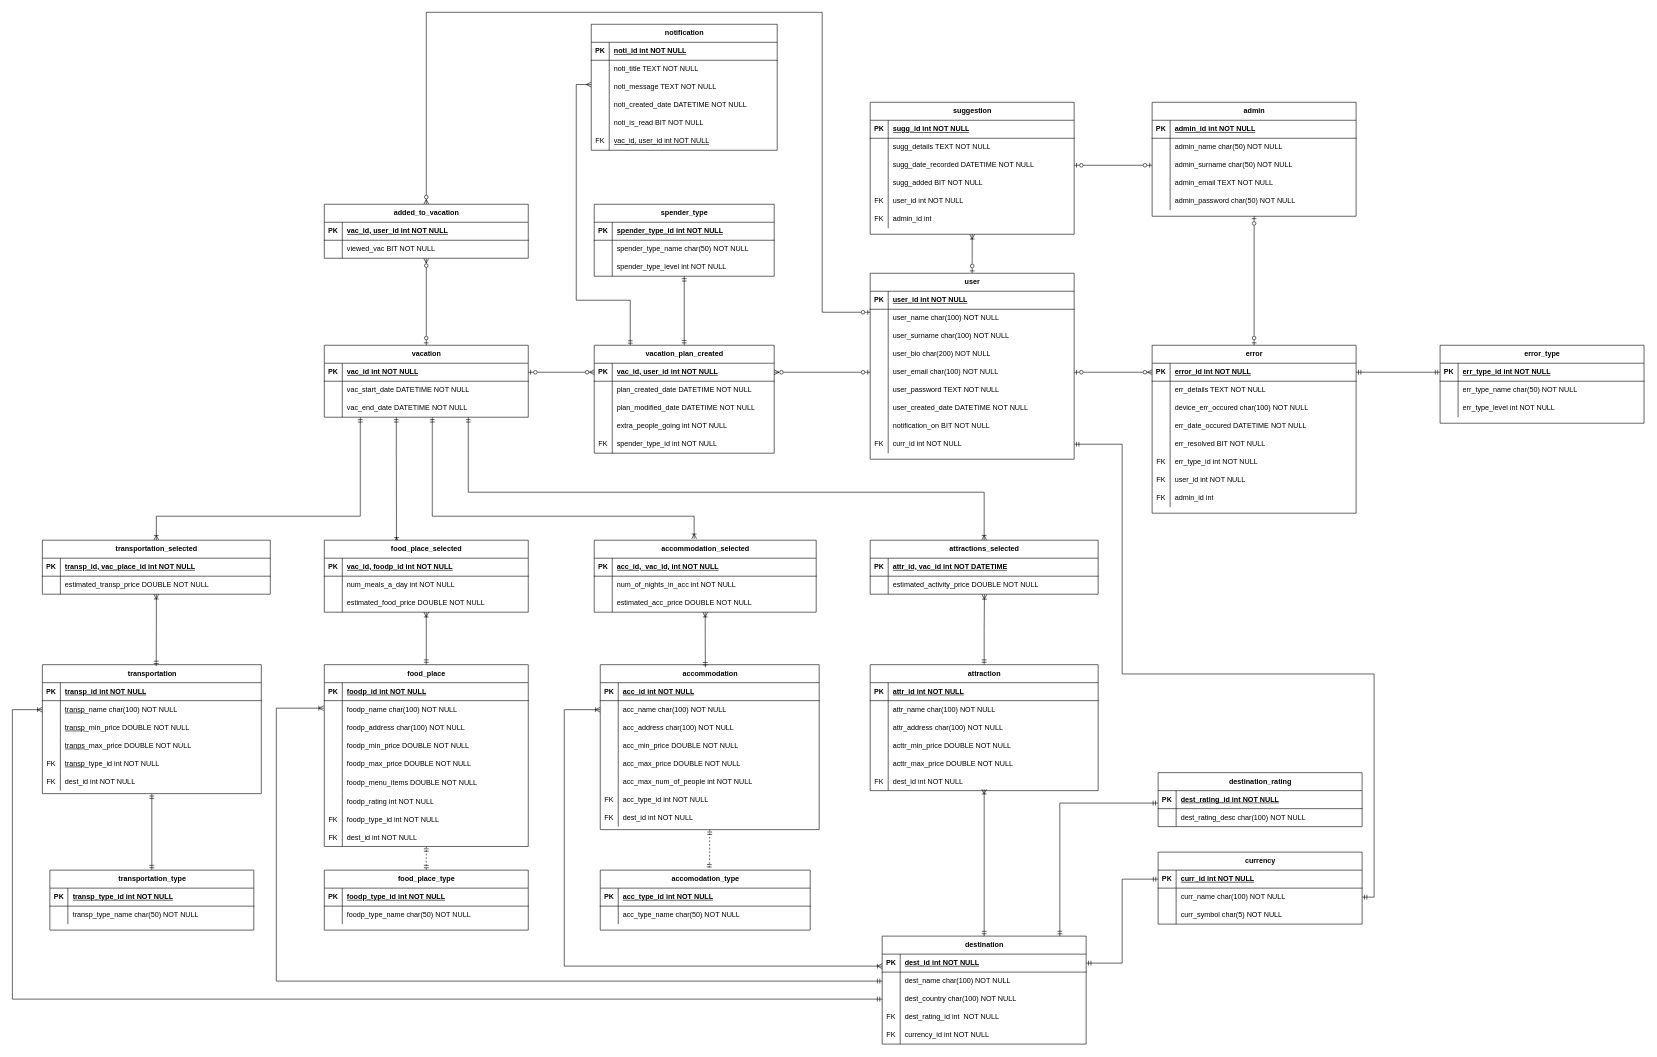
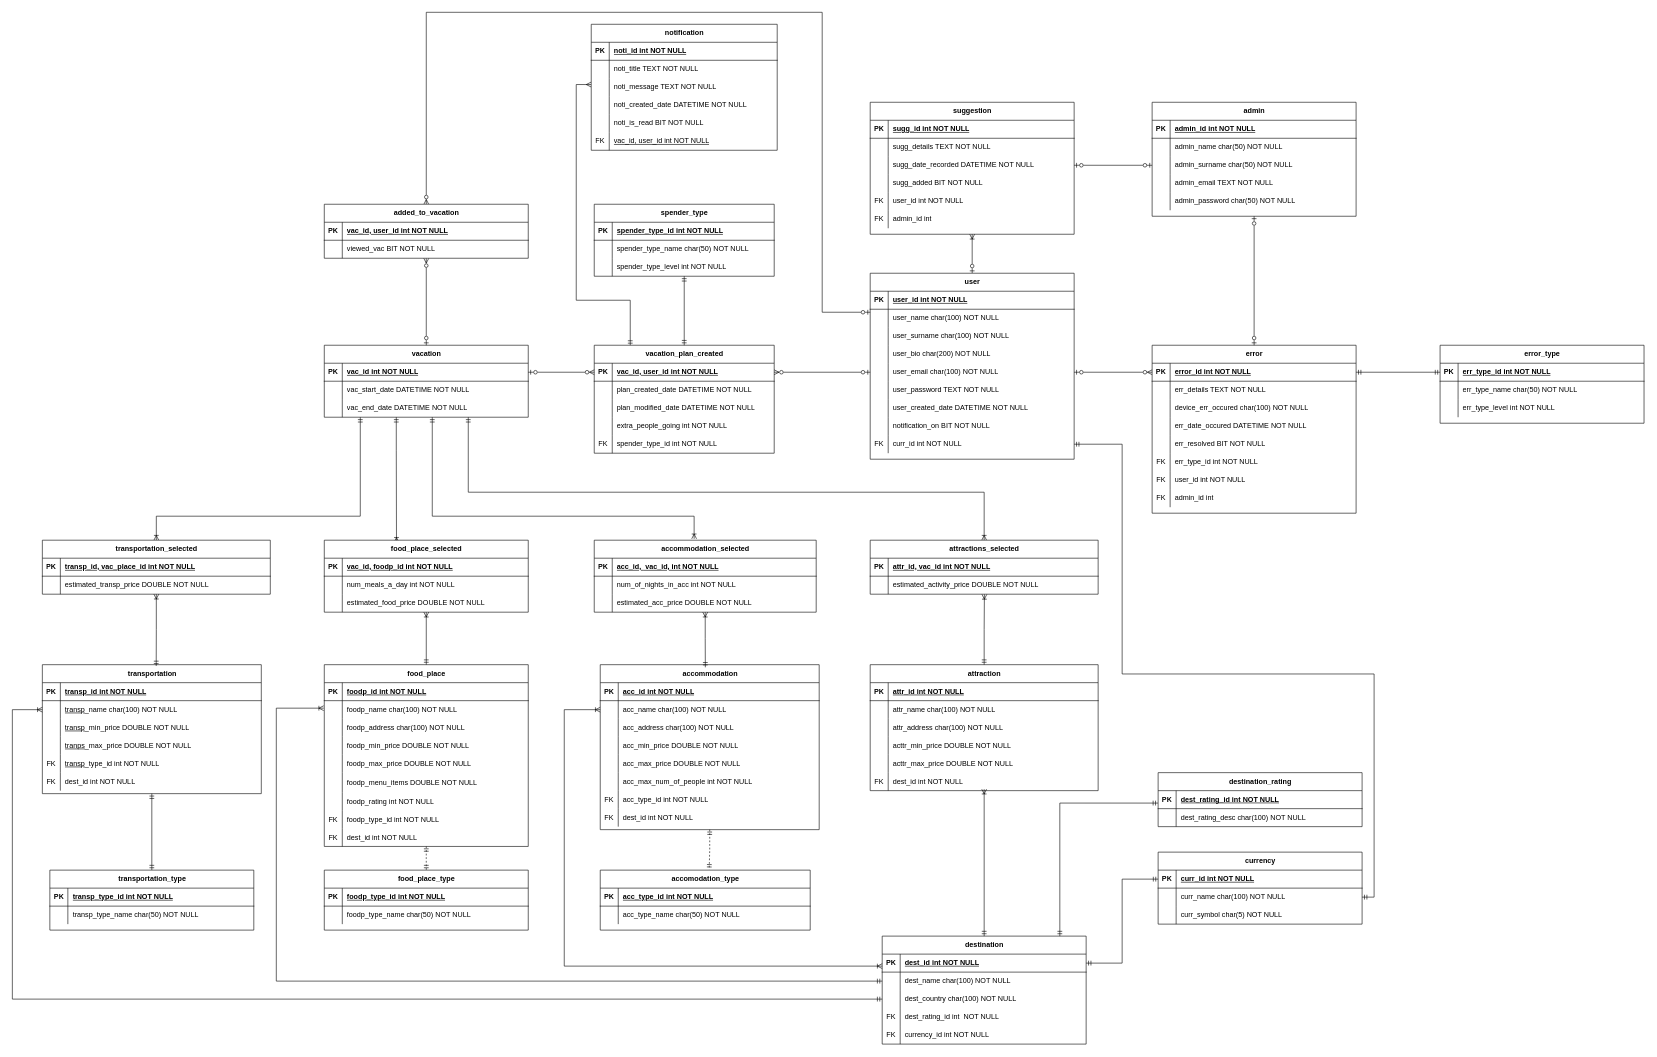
(950, 567) -> (942, 567)
